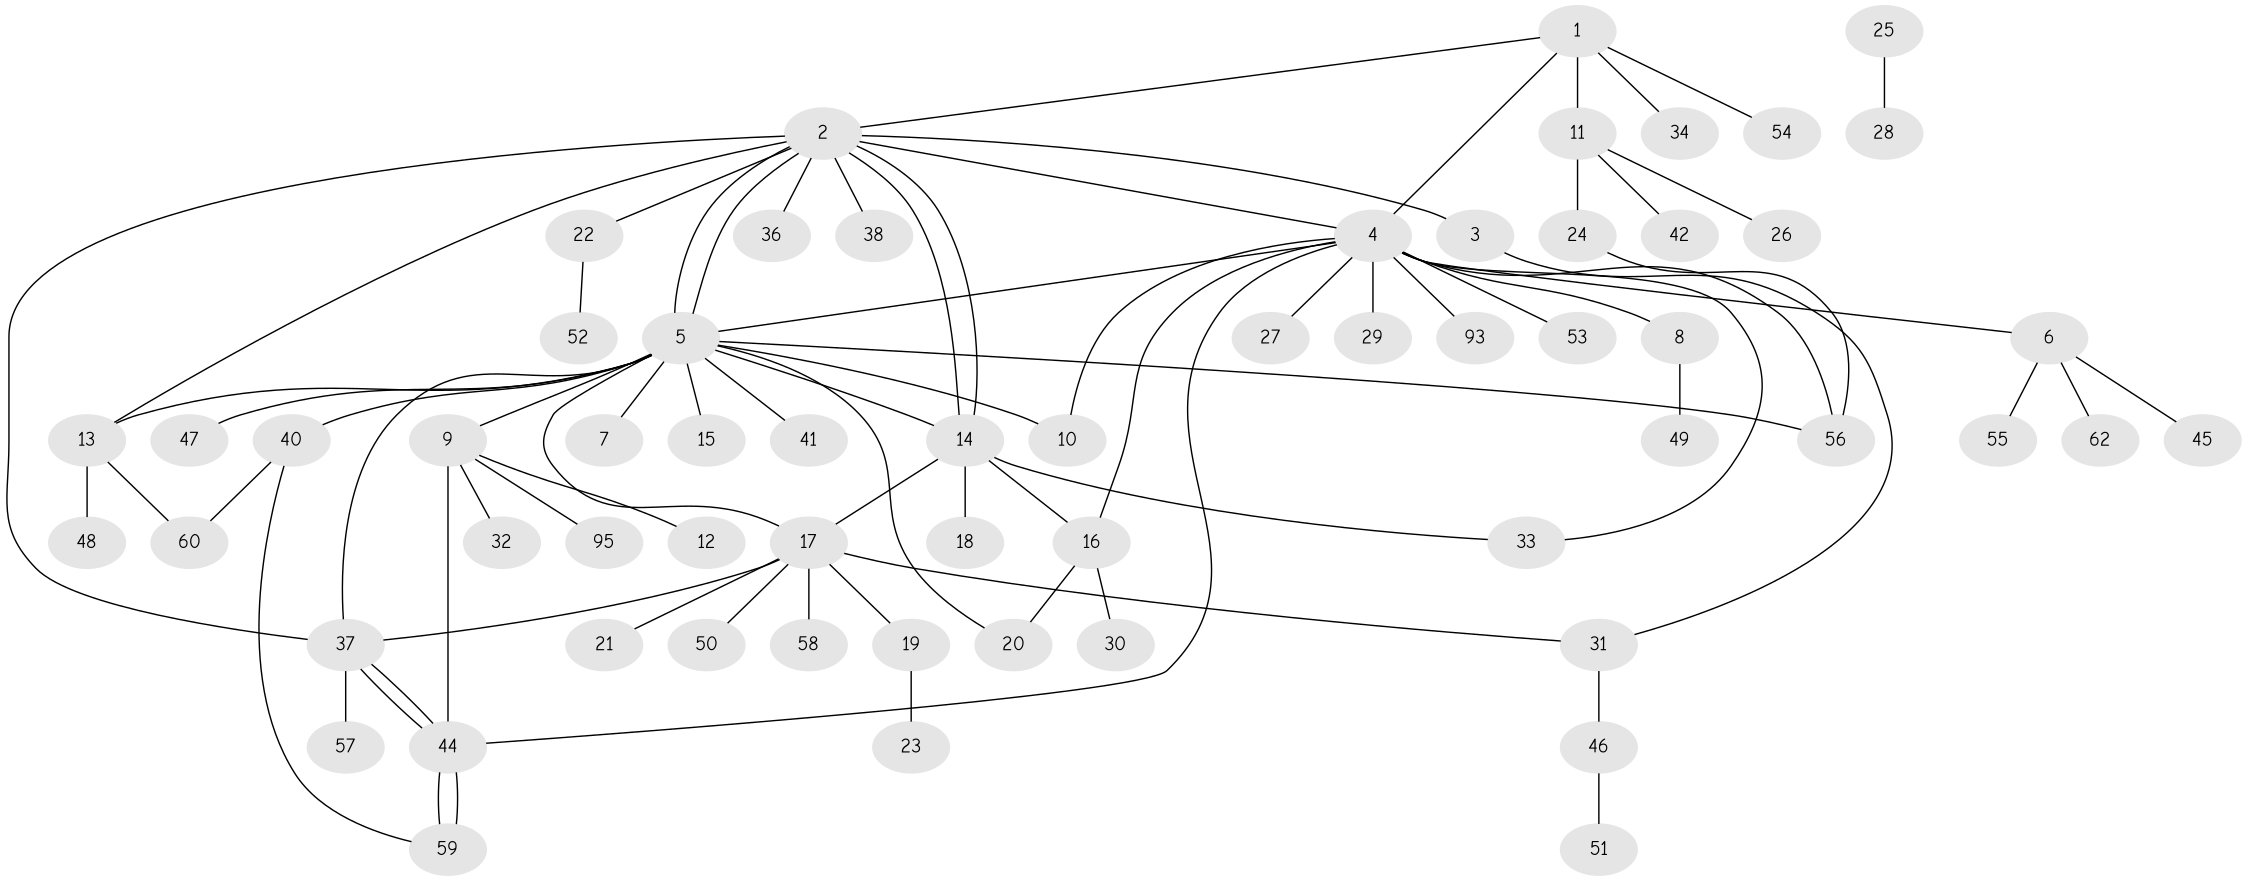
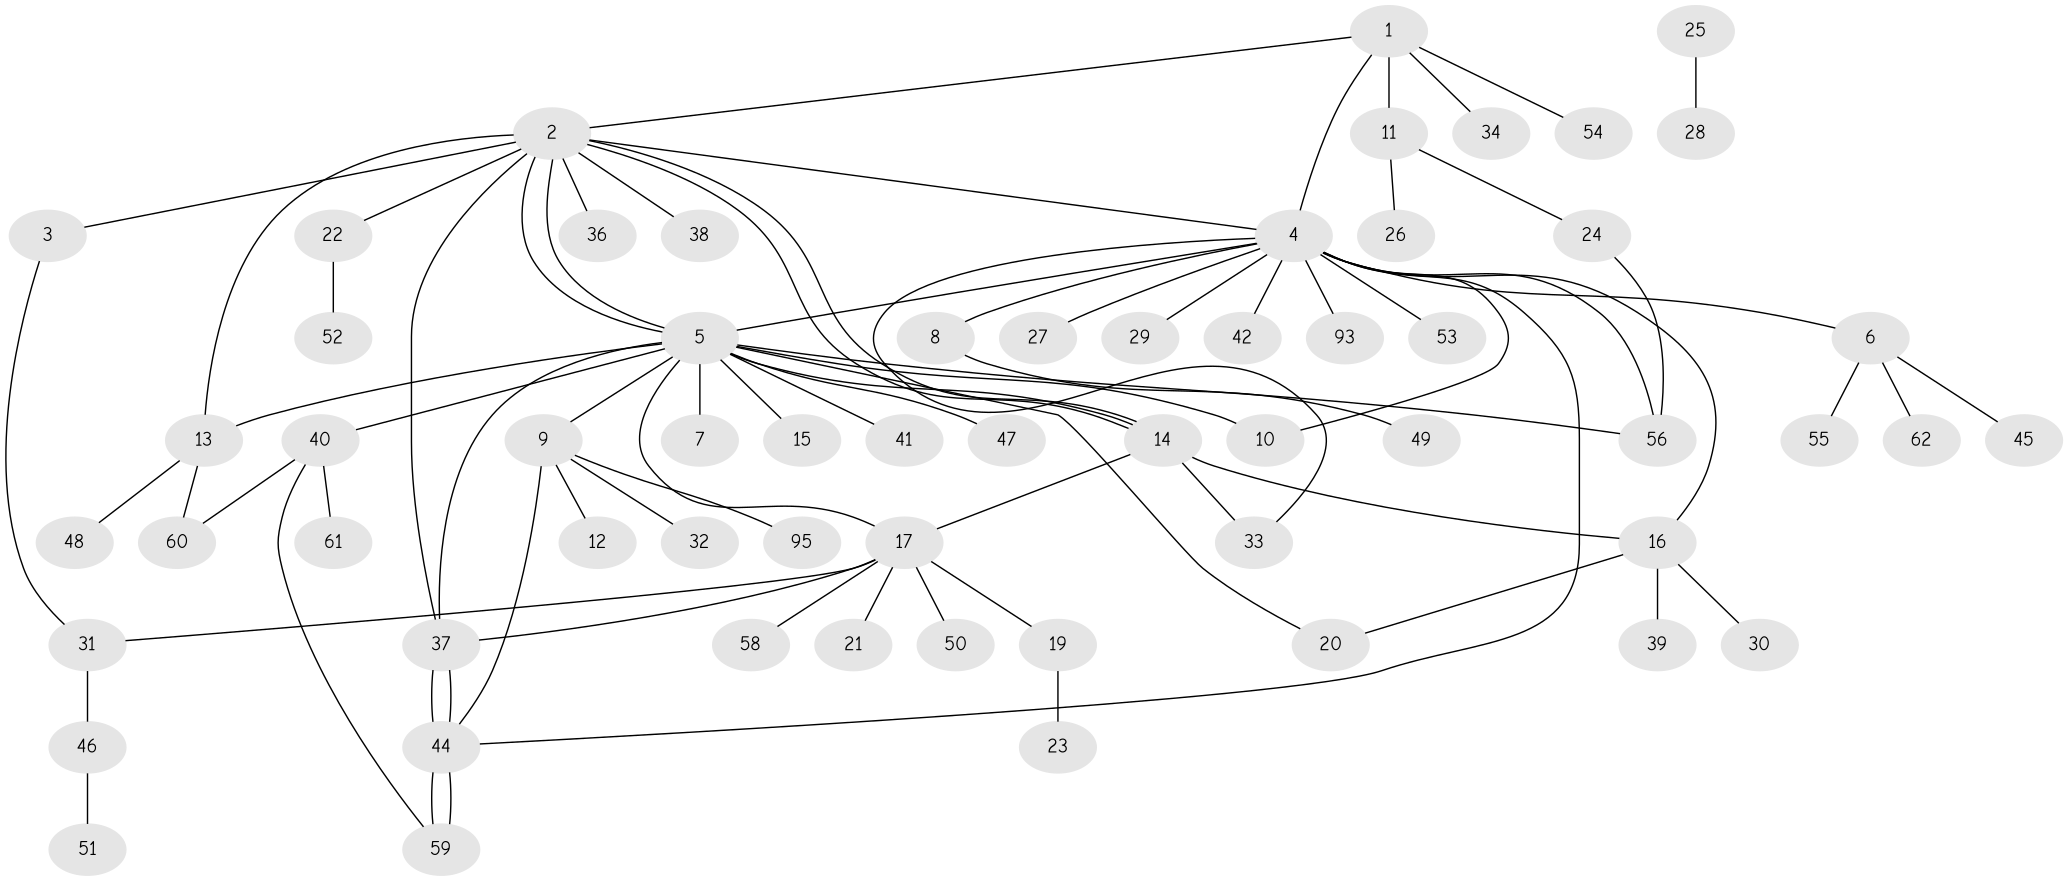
(1629, 185) -> (1268, 287)
none -> (333, 543)
(965, 543) -> none
none -> (1658, 645)
(346, 747) -> none
